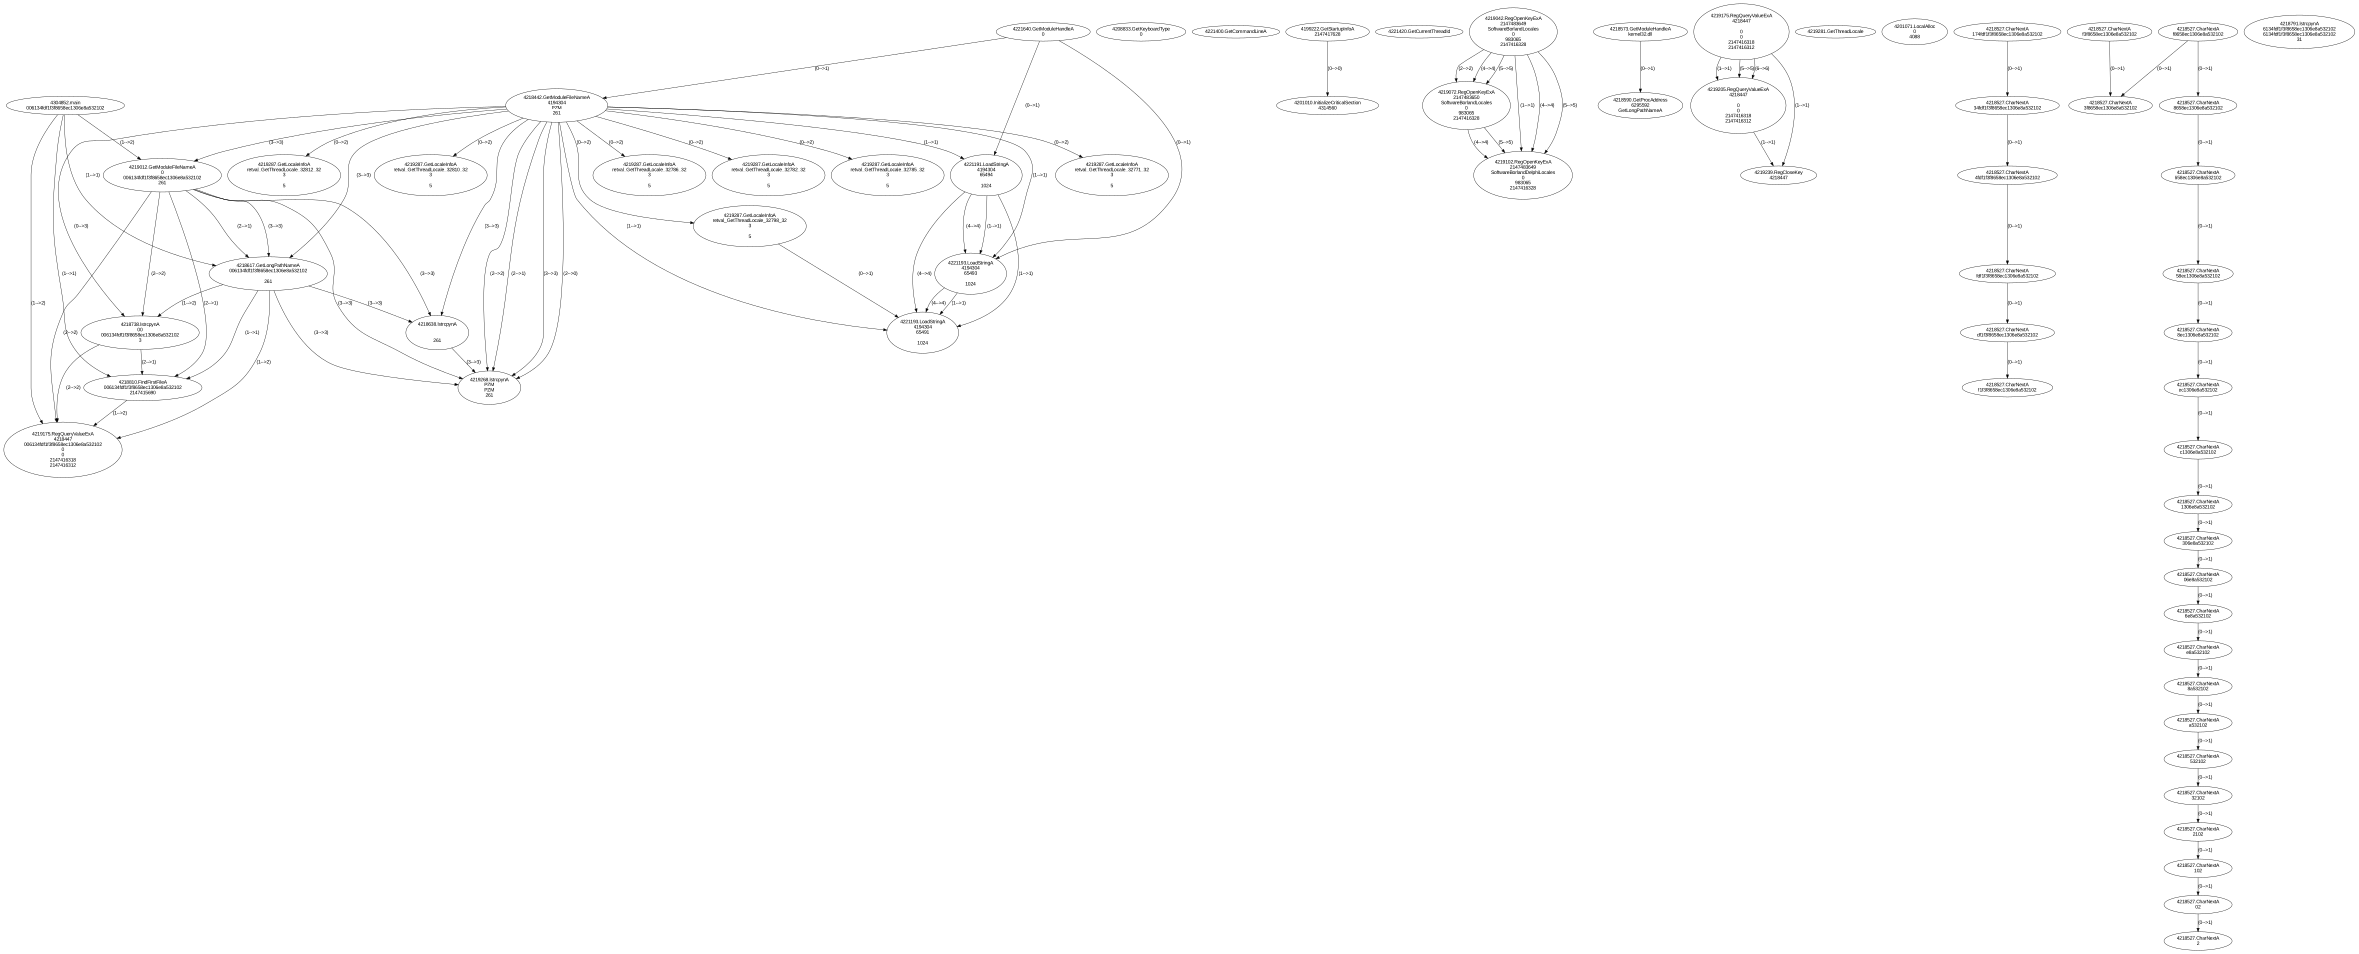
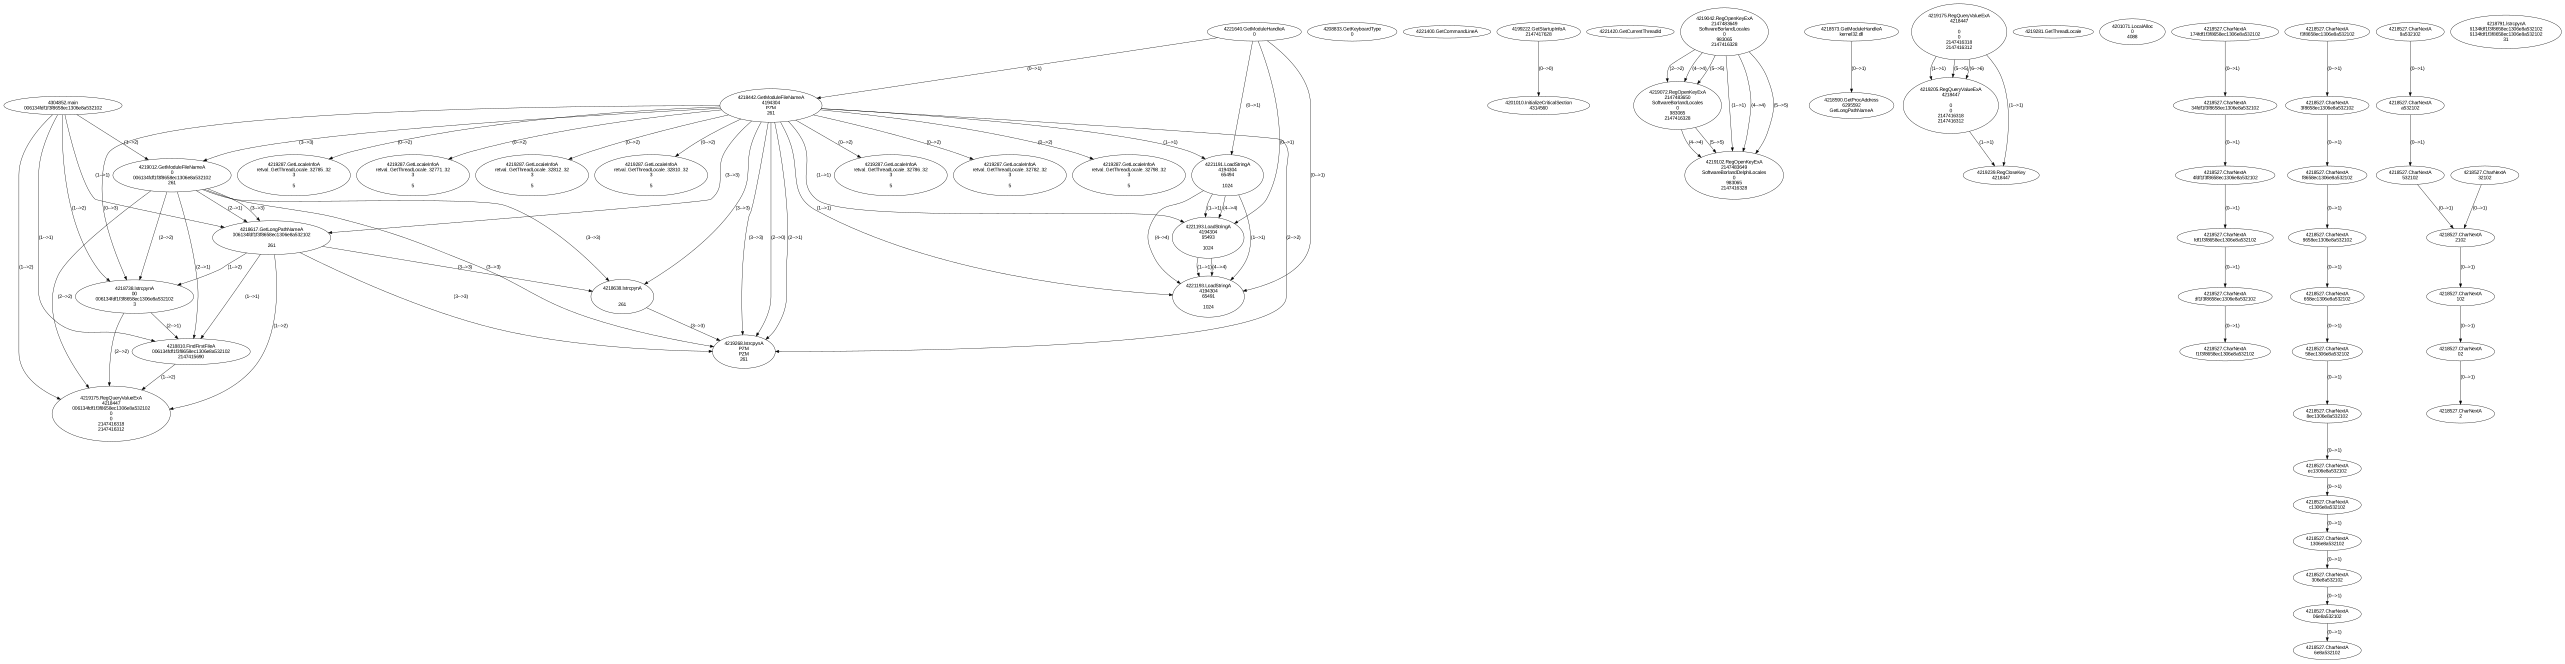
(2156, 67) -> (2327, 139)
none -> (70, 202)
(837, 280) -> (1311, 176)
(2198, 650) -> none
(2198, 776) -> (2434, 205)
